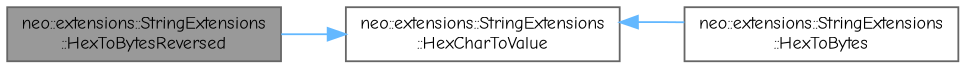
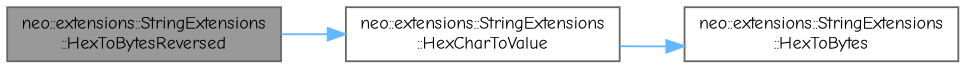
(661, 22) -> (643, 46)
